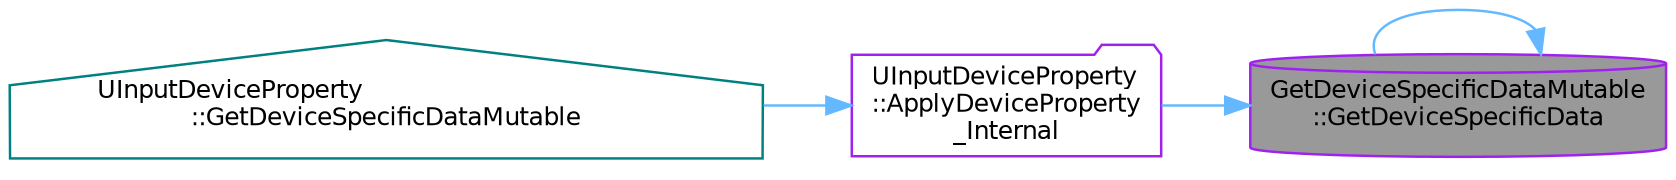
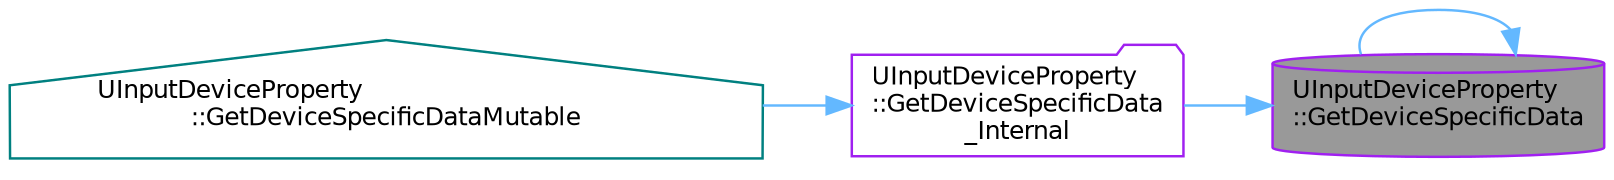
(1006, 105) -> (1018, 105)
(1458, 105) -> (1438, 105)
